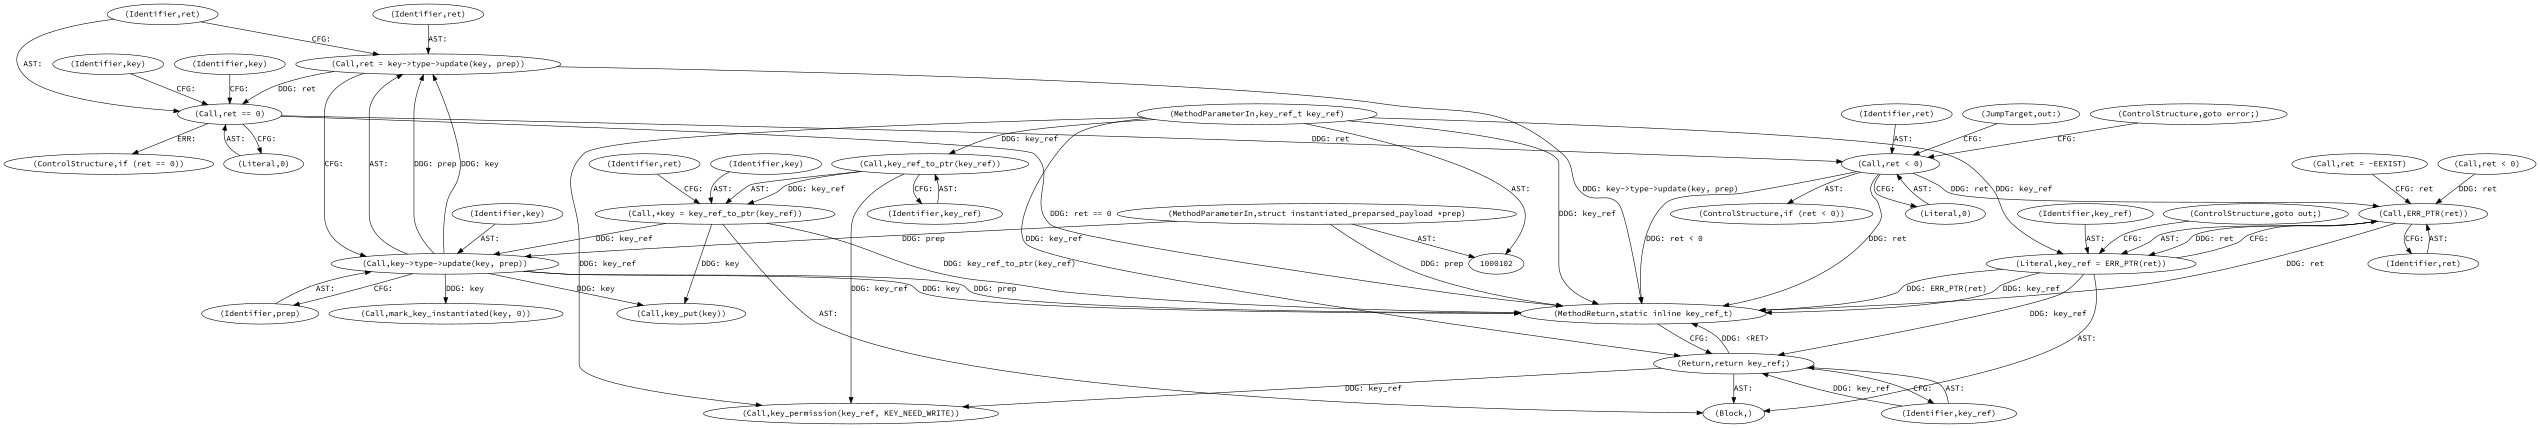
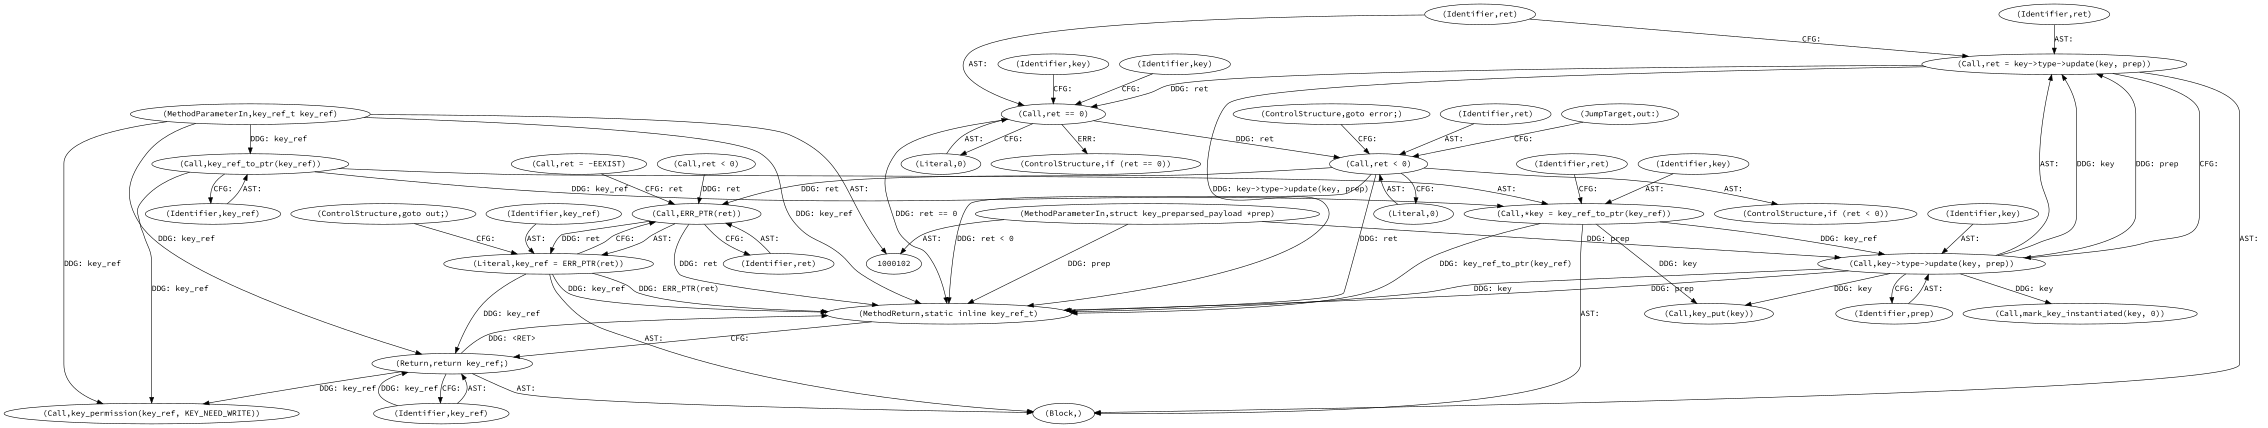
(1735, 133) -> none
(1317, 214) -> (1147, 214)
none -> (1853, 394)
